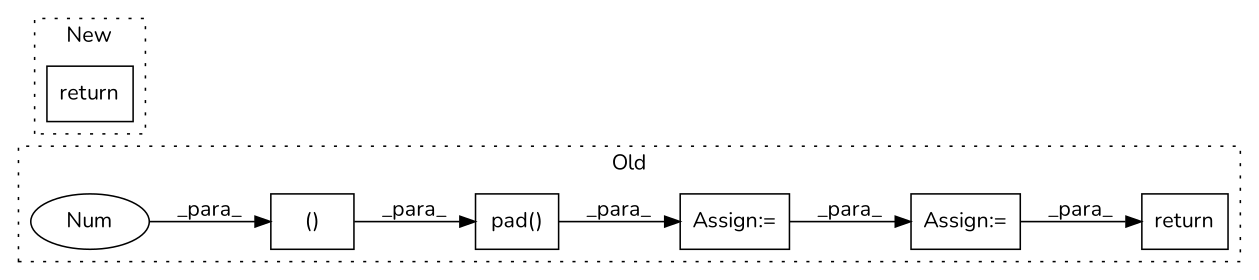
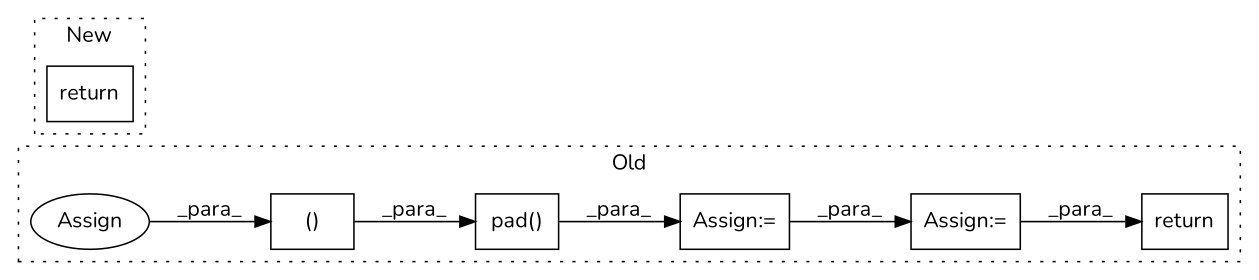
(90, 222) -> (90, 222)
